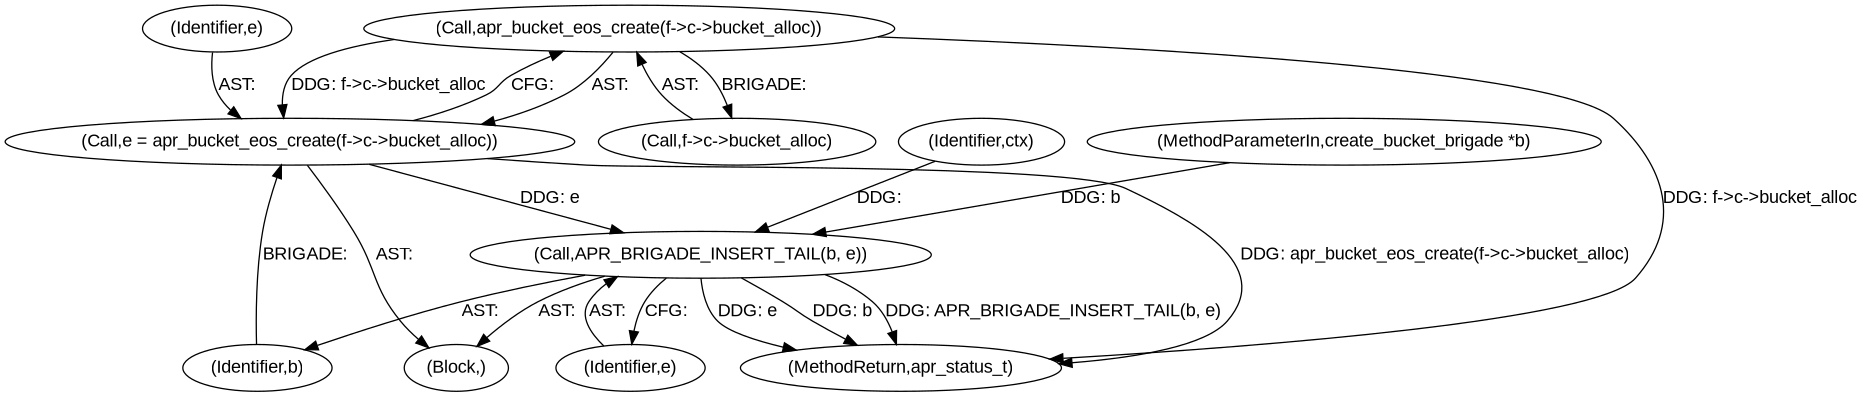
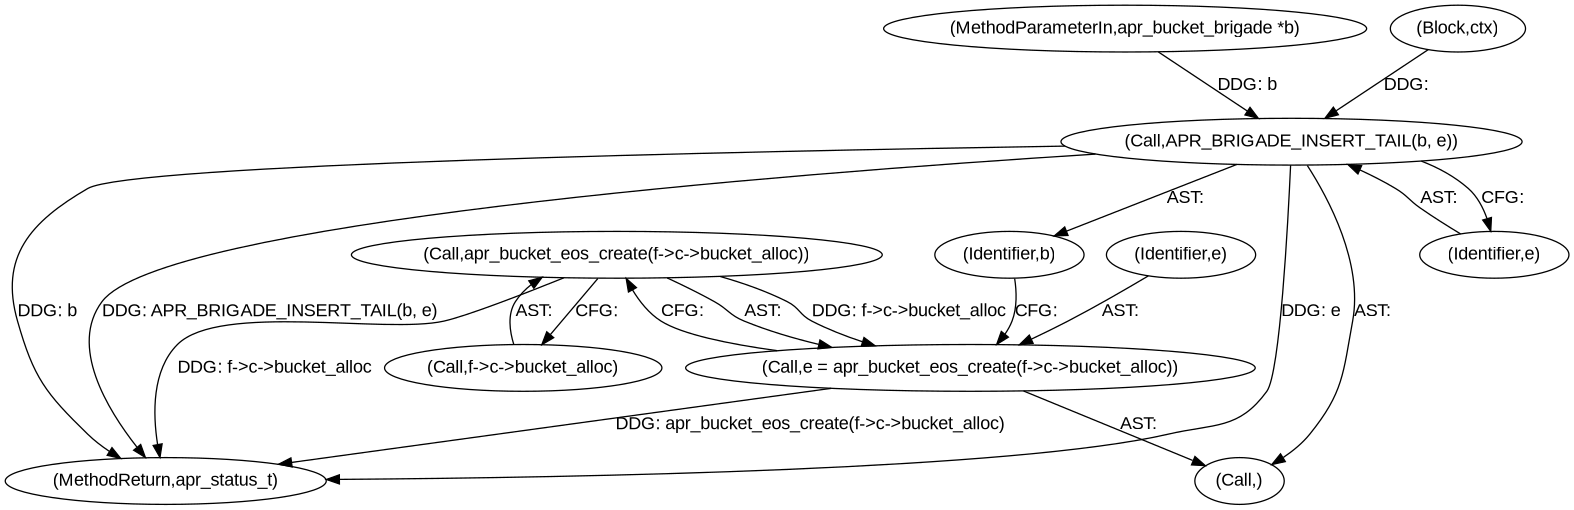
(767, 85) -> (599, 311)
(982, 142) -> (1458, 29)
(1344, 142) -> (1125, 29)
(490, 197) -> none
(308, 255) -> (1039, 311)
(456, 368) -> (1240, 481)
